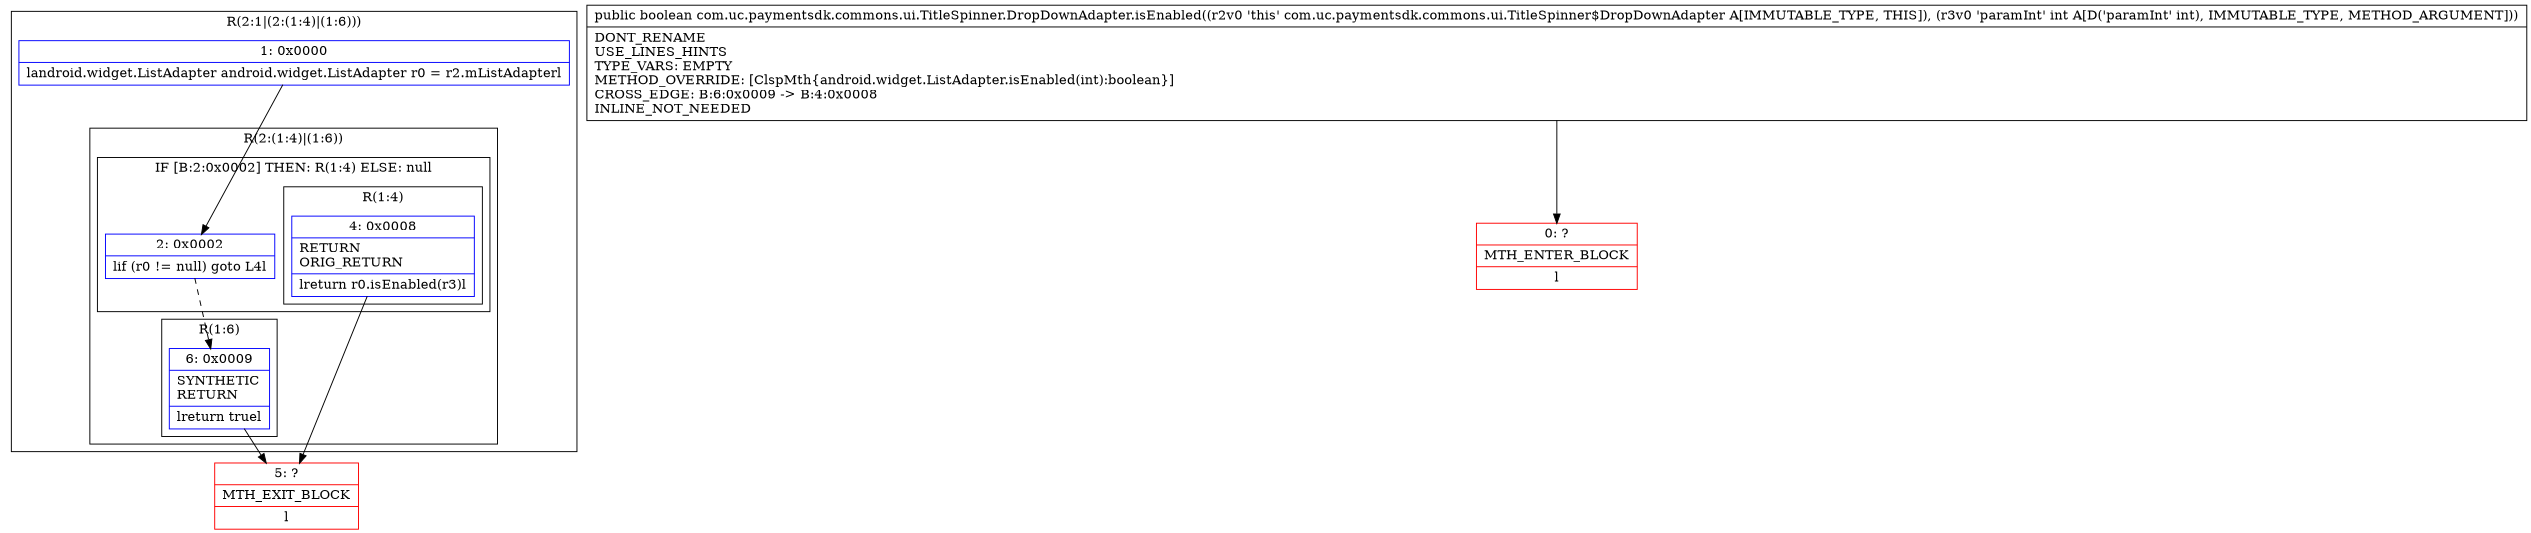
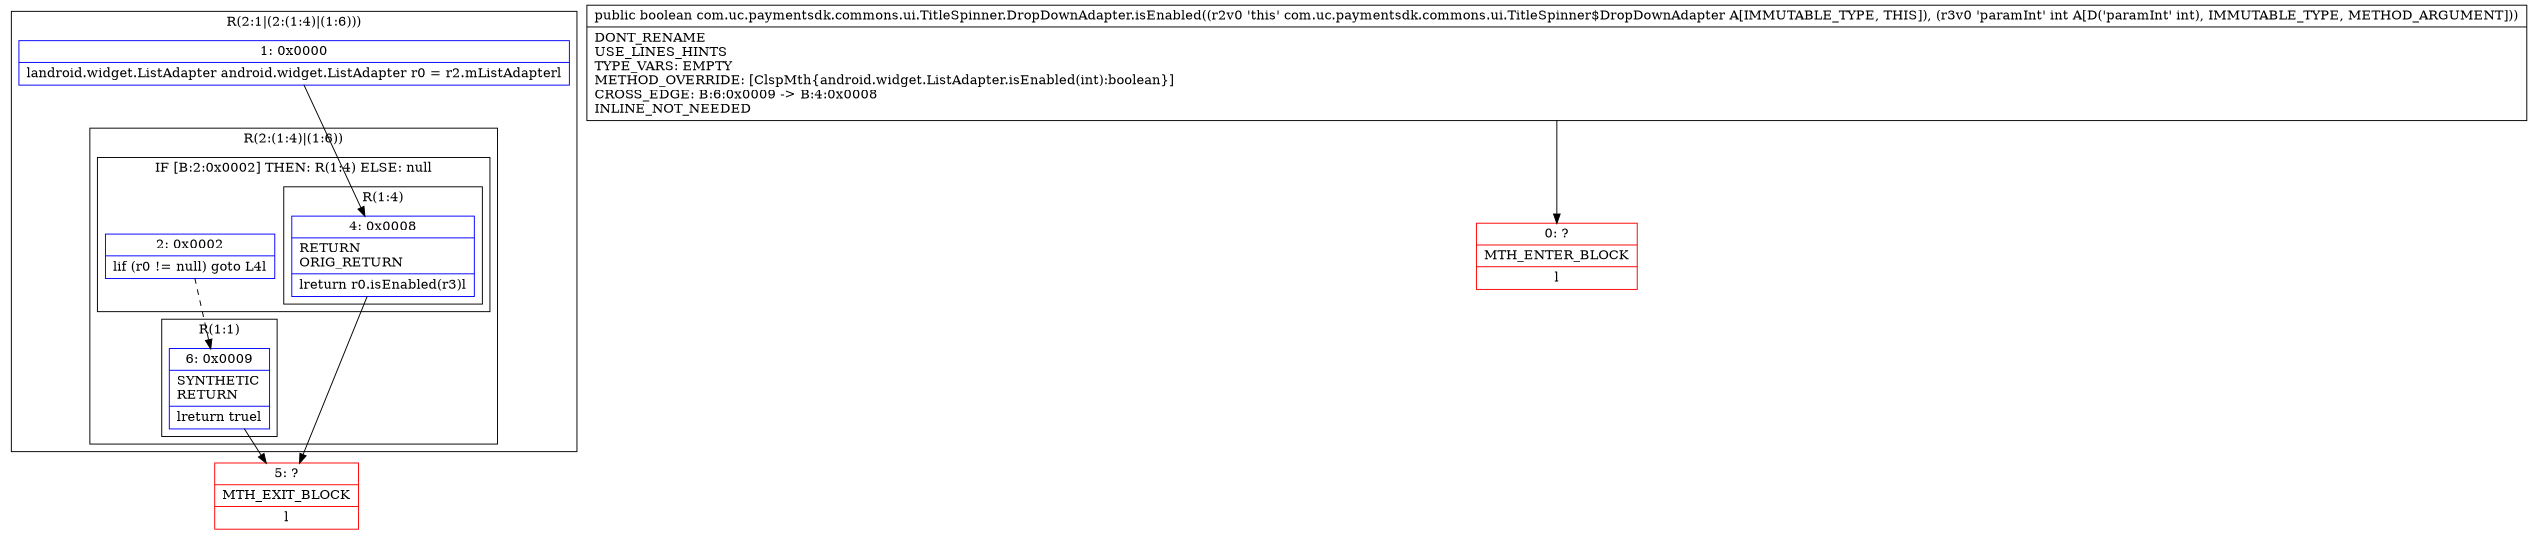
(248, 148) -> (332, 146)
(219, 330) -> (219, 330)
